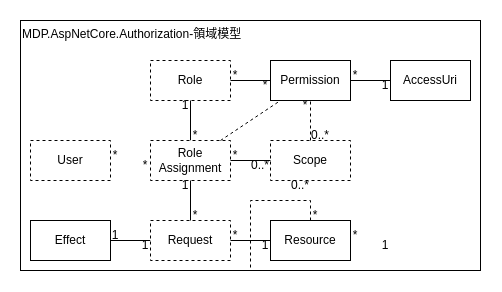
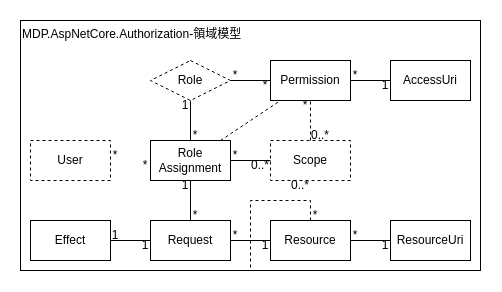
(191, 81) -> (191, 81)
(191, 161) -> (191, 161)
(191, 241) -> (191, 241)
none -> (371, 241)
none -> (431, 241)
